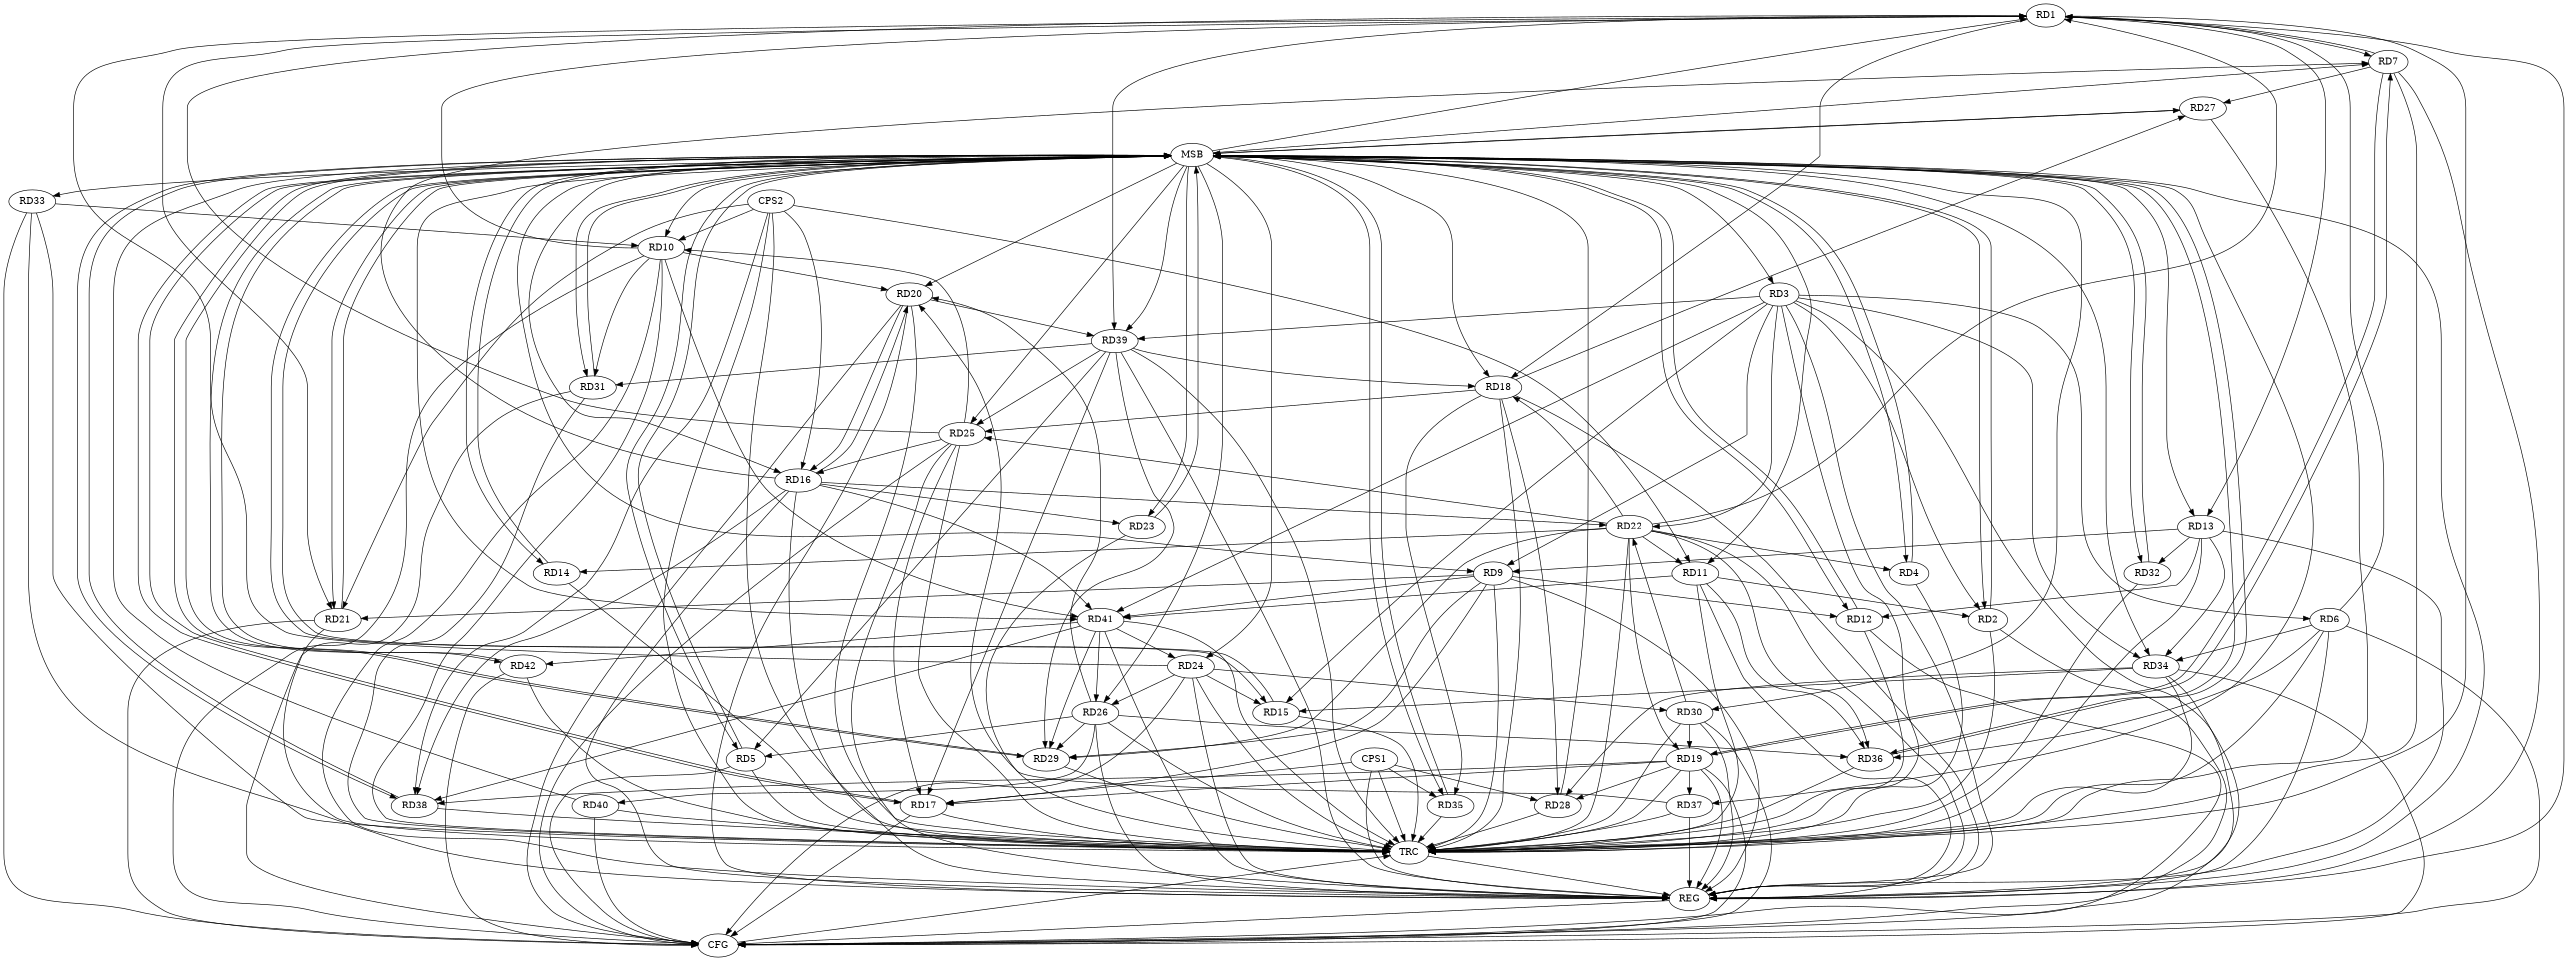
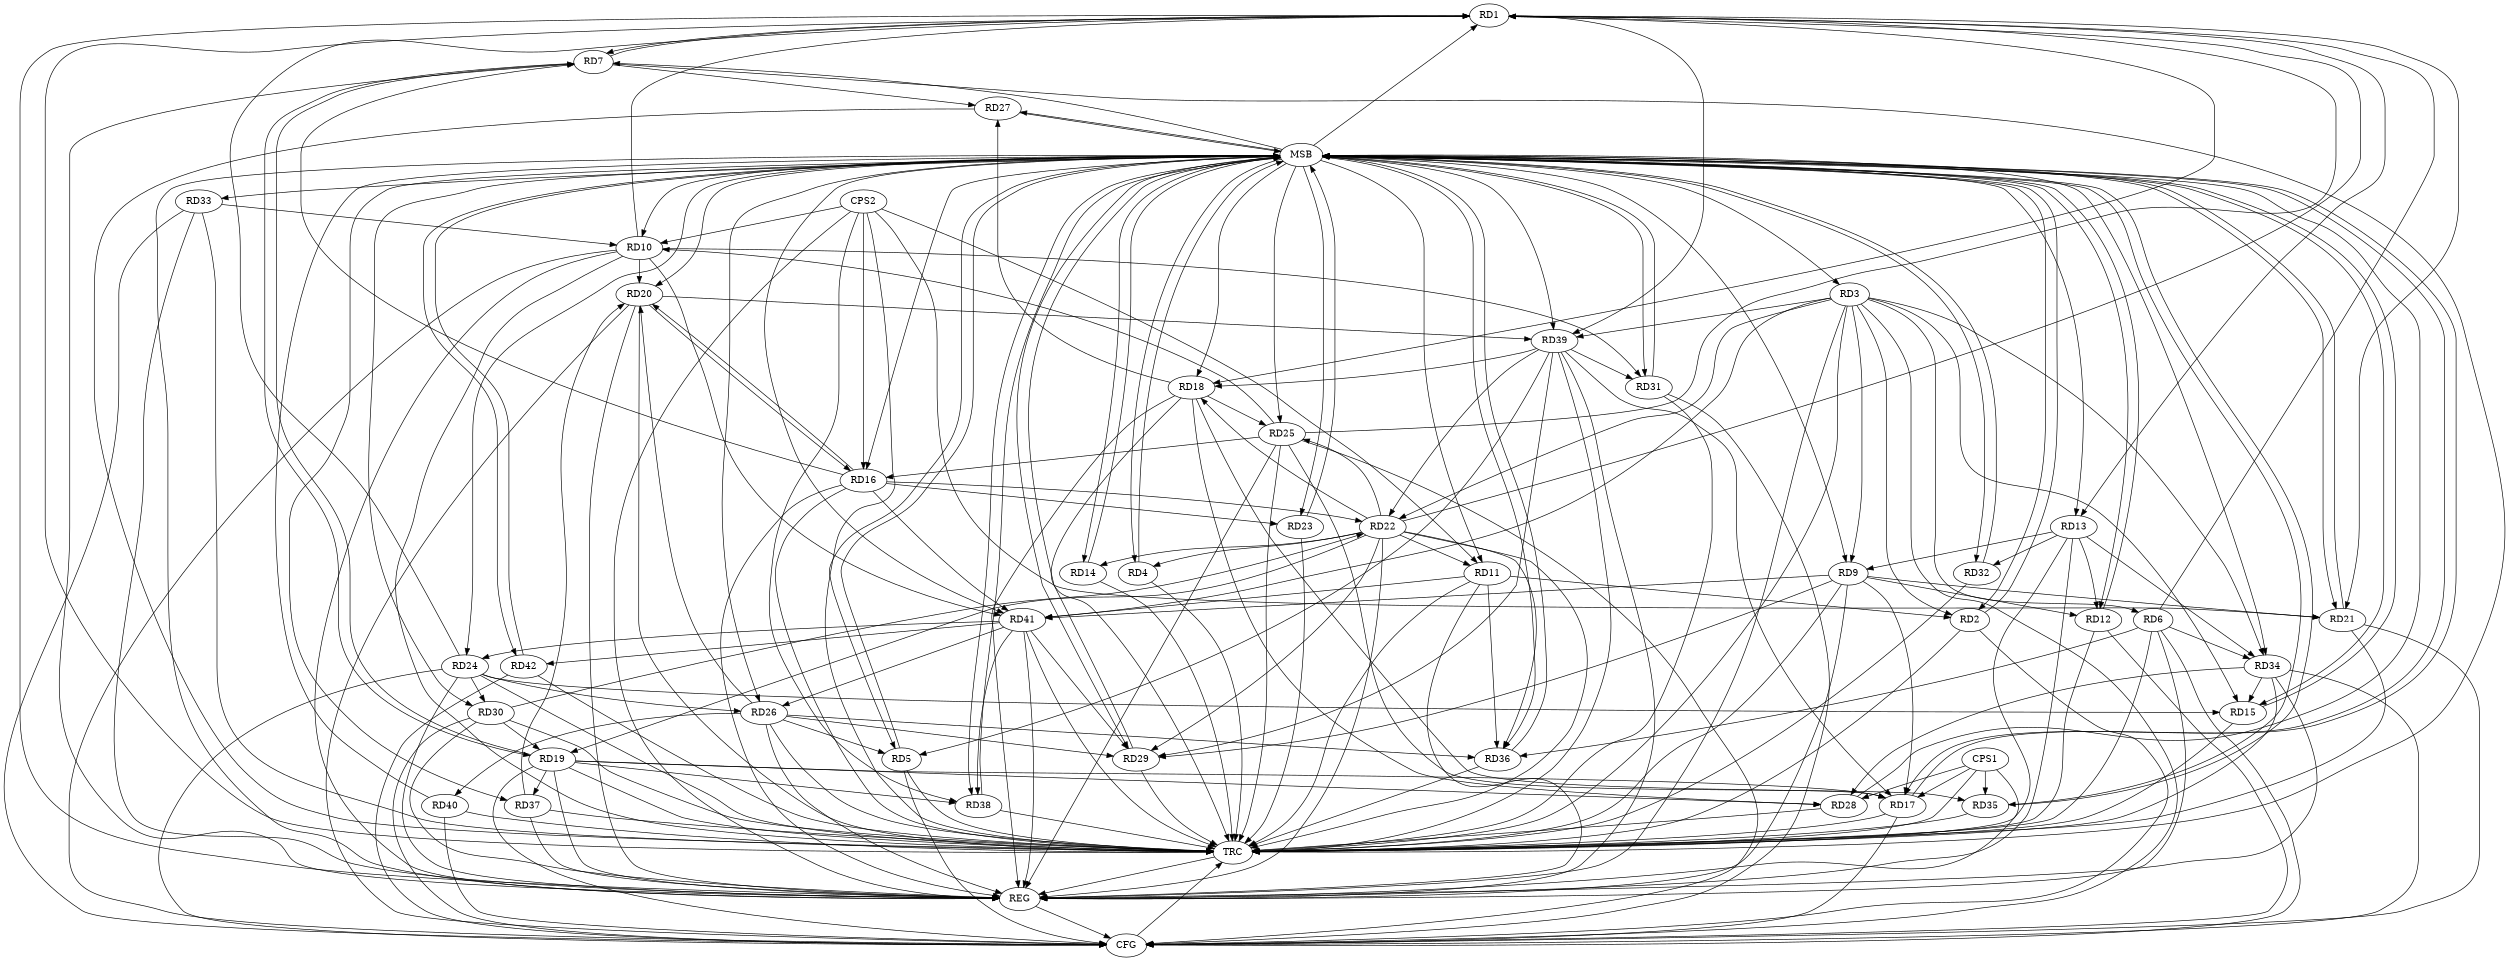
(1041, 386) -> (1457, 422)
(577, 619) -> none
